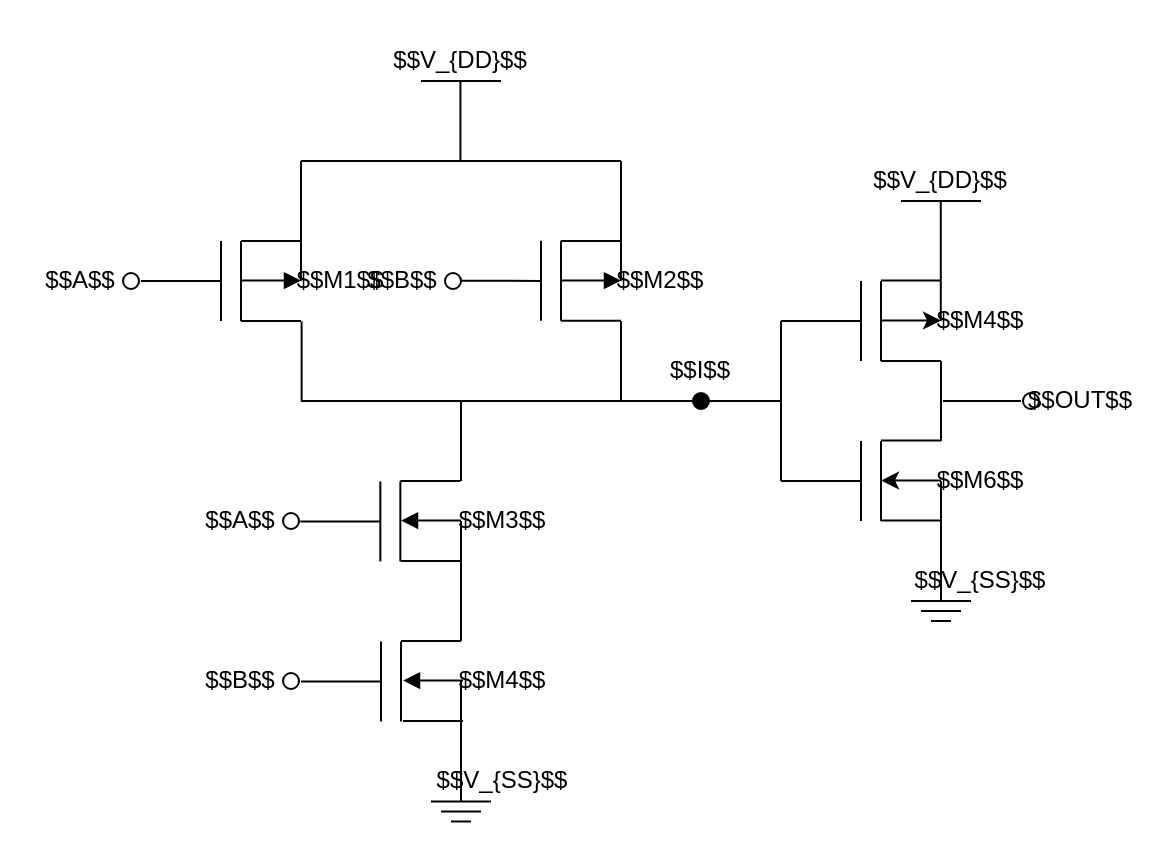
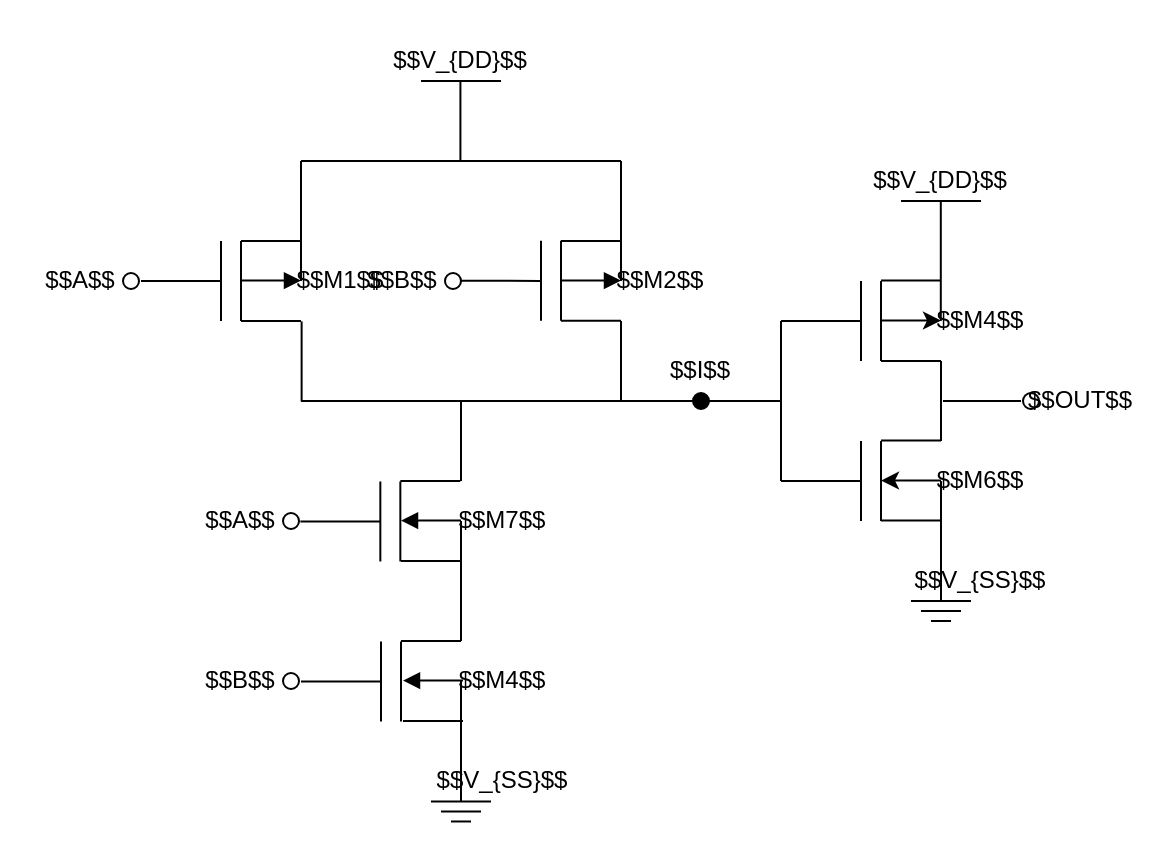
(503, 521) -> (503, 521)
